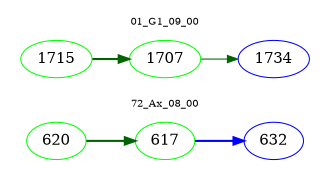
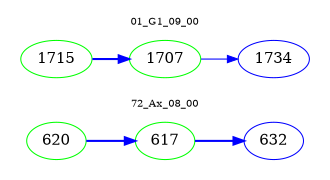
(105, 59) -> (105, 59)
(214, 59) -> (214, 59)
(106, 141) -> (106, 141)
